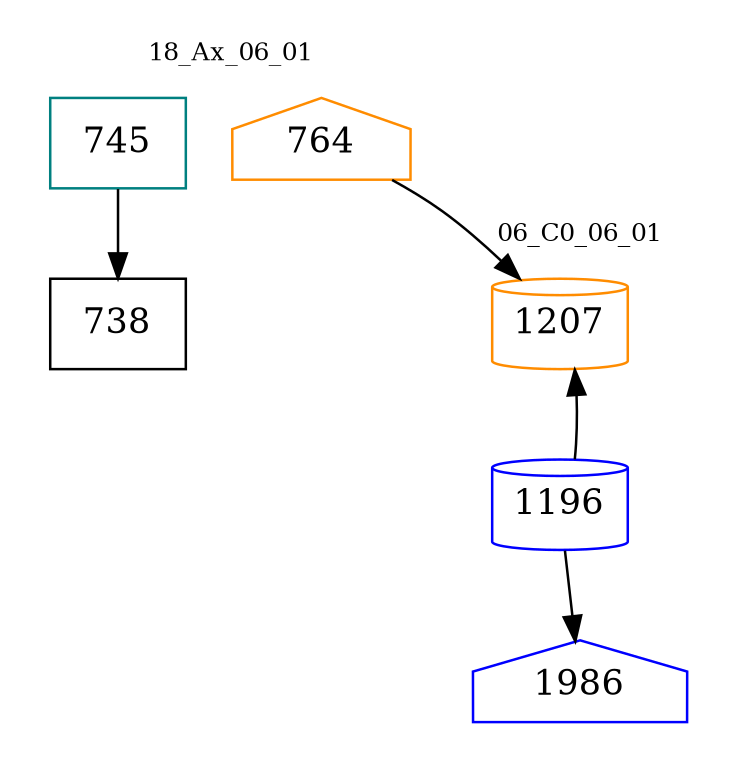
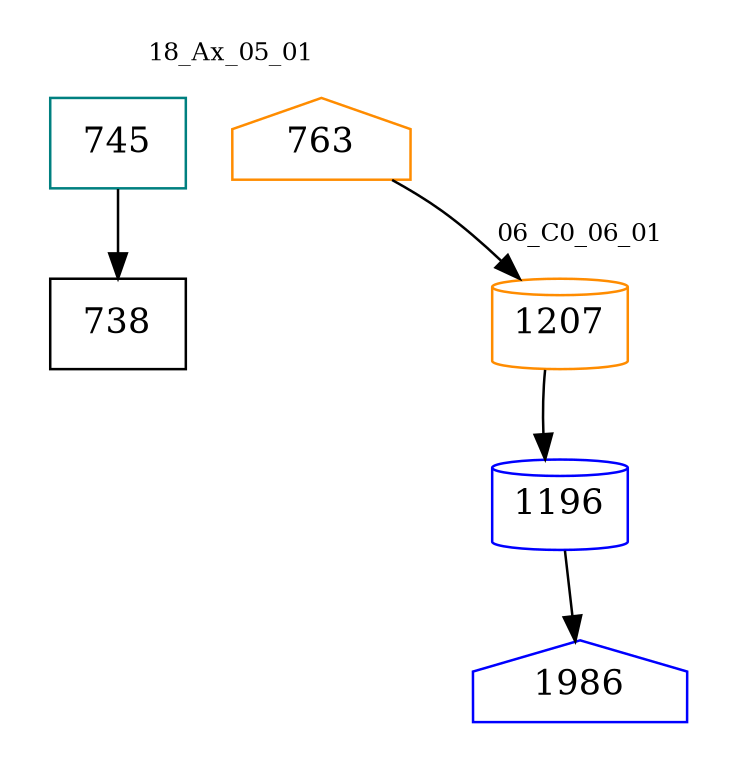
(231, 54) -> (231, 54)
(321, 143) -> (321, 143)
(577, 427) -> (543, 402)
